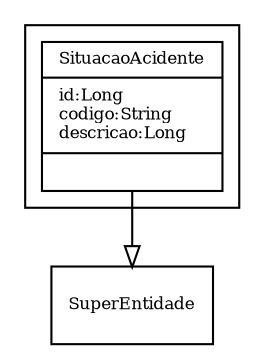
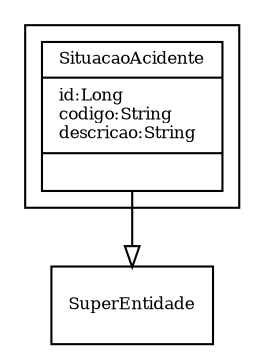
(123, 133) -> (128, 133)
